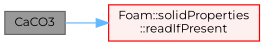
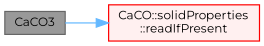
(184, 23) -> (184, 23)
